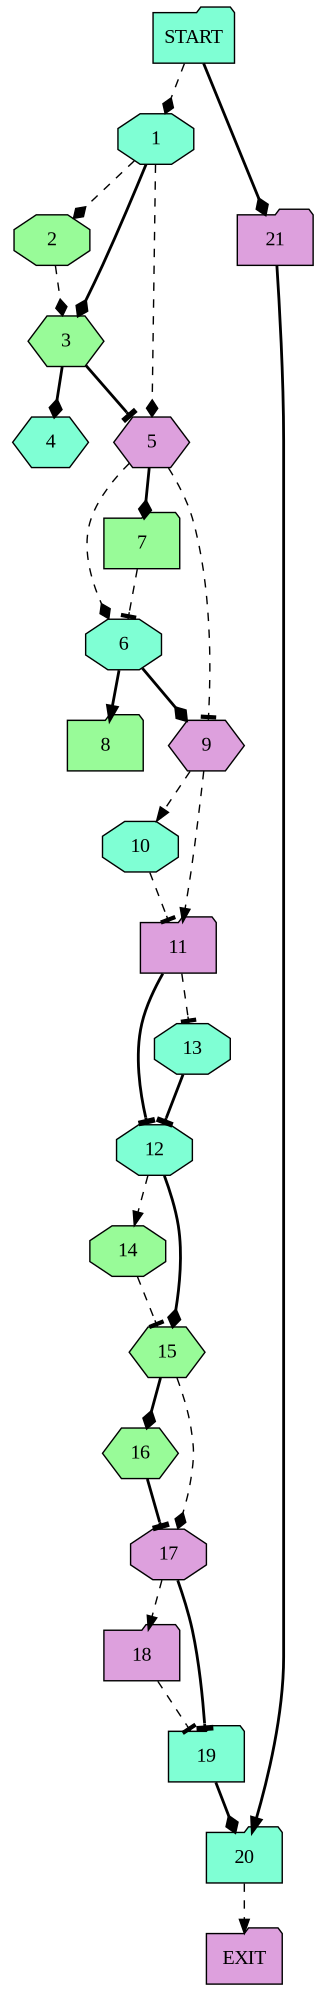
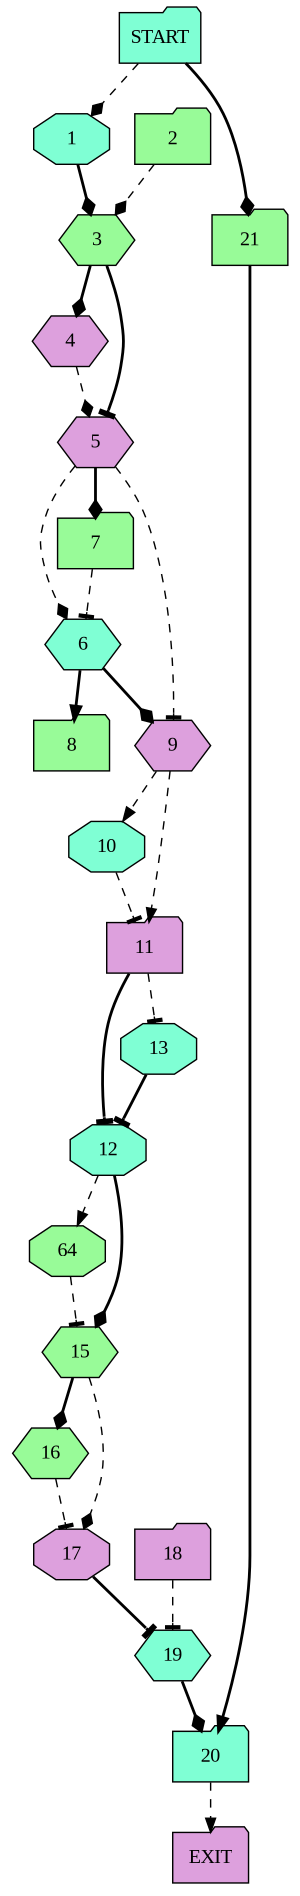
(110, 184) -> none
(52, 240) -> (173, 139)
(275, 240) -> (250, 240)
(154, 282) -> (81, 384)
(51, 442) -> (70, 341)
(124, 645) -> (83, 645)
(128, 1251) -> (67, 1251)
(153, 1500) -> (60, 1500)
(157, 1598) -> none
(206, 1757) -> (173, 1656)
